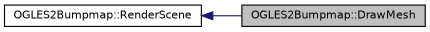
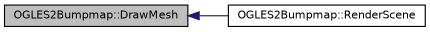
(227, 16) -> (214, 16)
